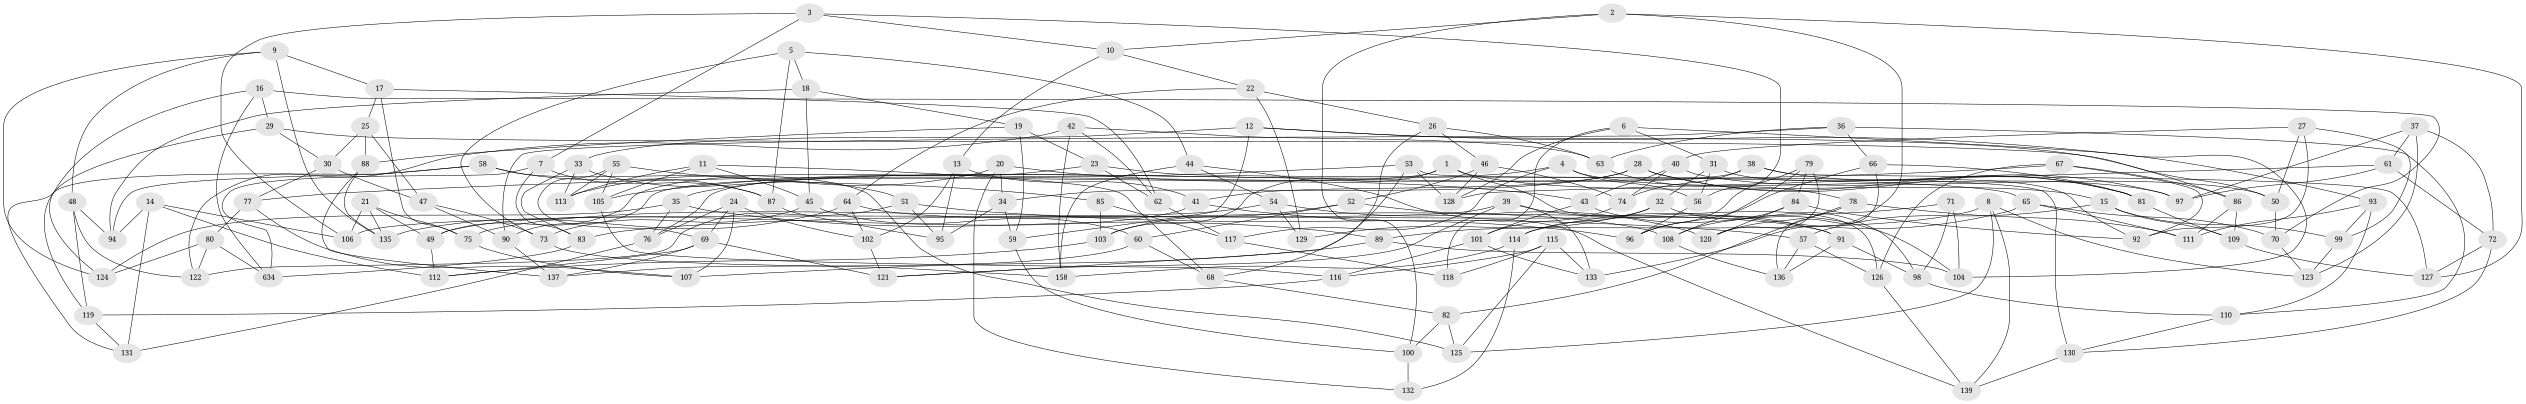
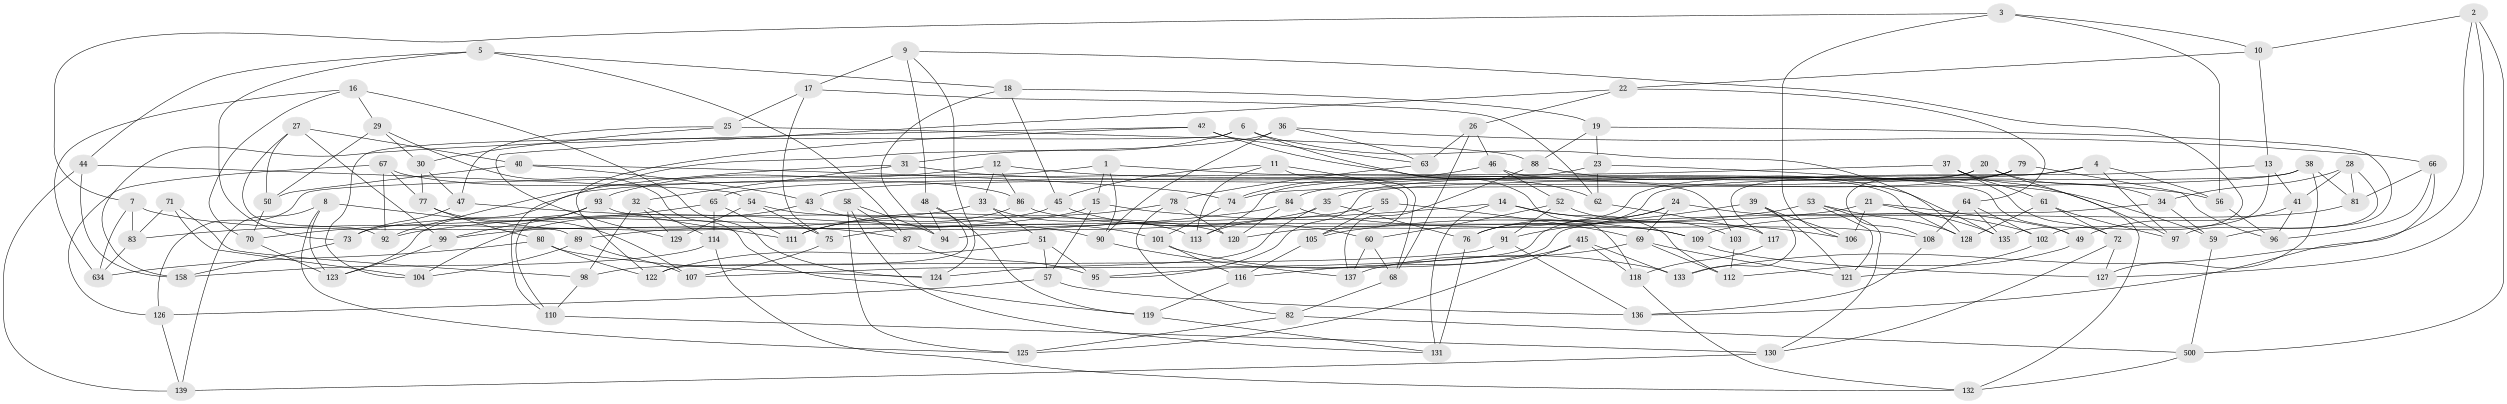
(1100, 202) -> none
(1552, 240) -> (1582, 240)
(1408, 353) -> (2190, 353)
none -> (1786, 371)
